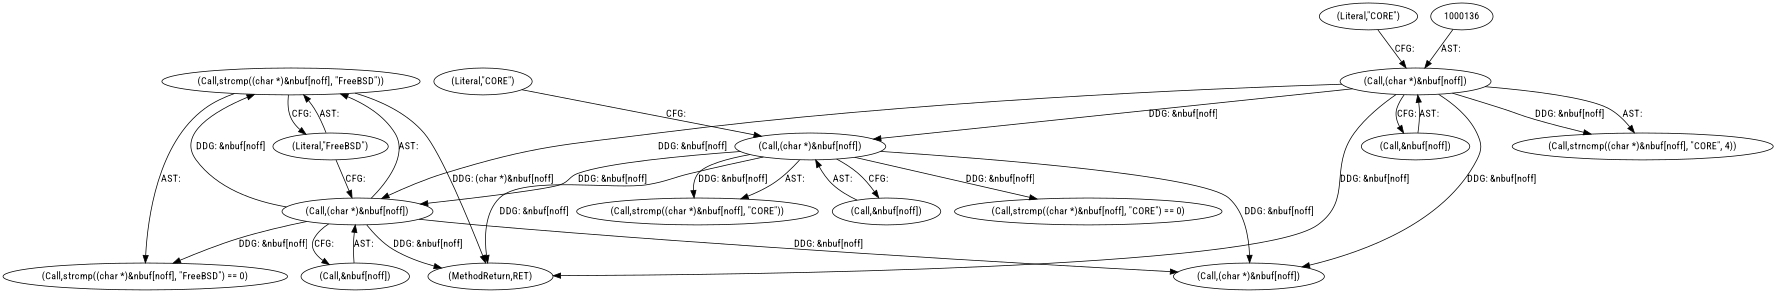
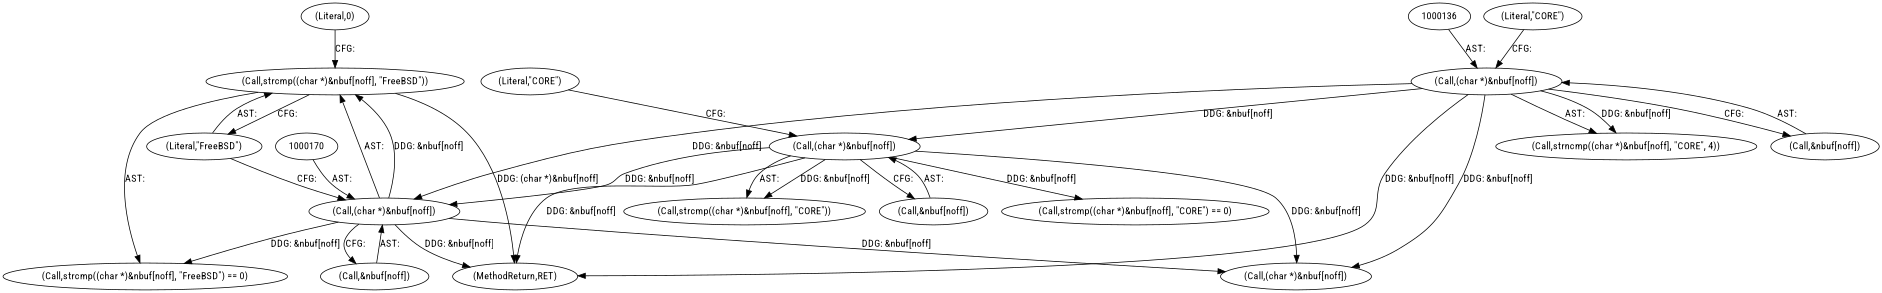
none -> (335, 16)
none -> (307, 146)
